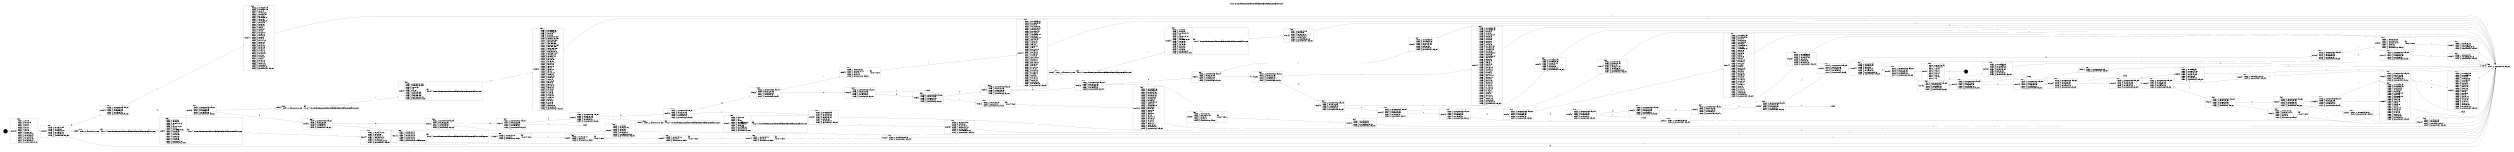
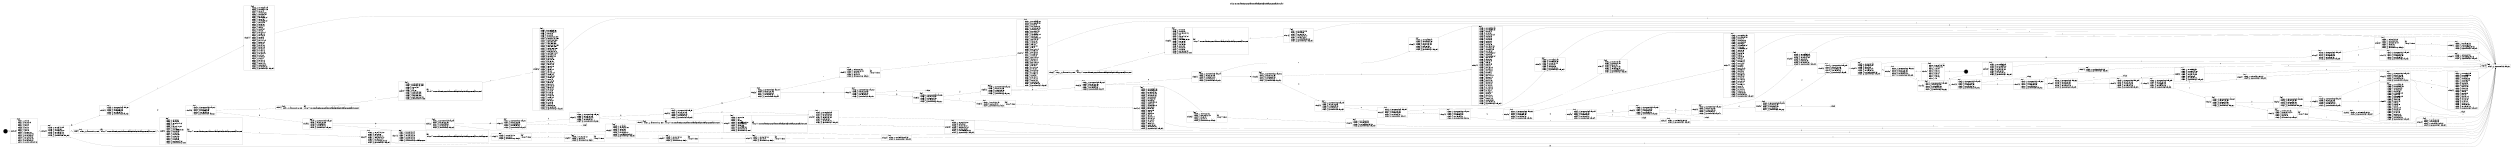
none -> (1707, 117)
